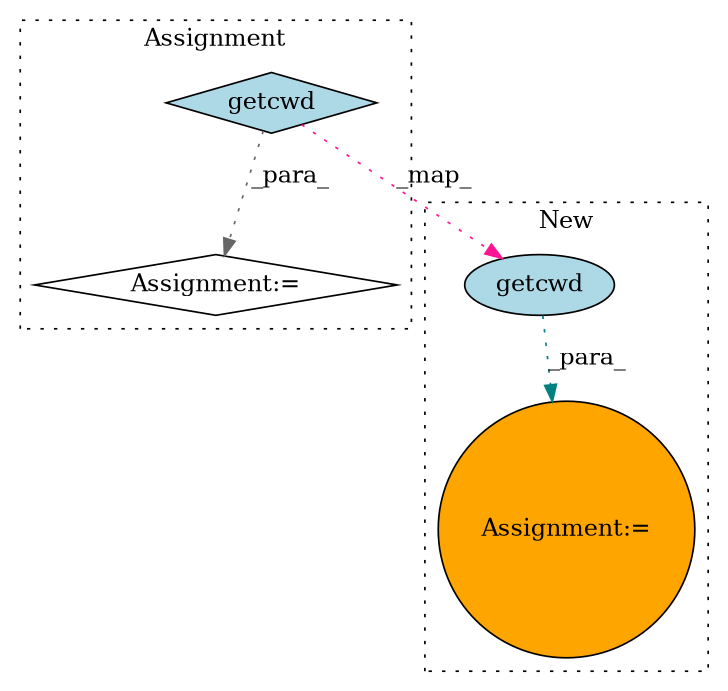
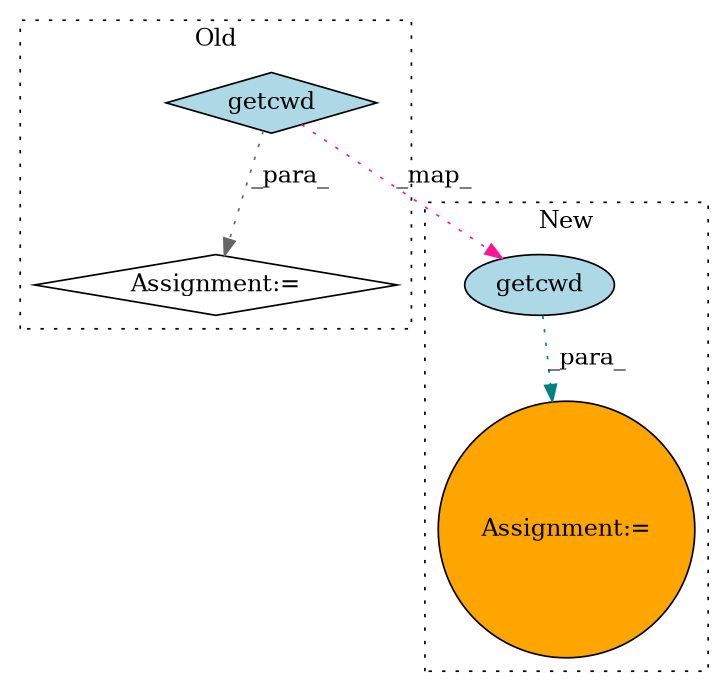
(216, 40) -> (216, 40)
